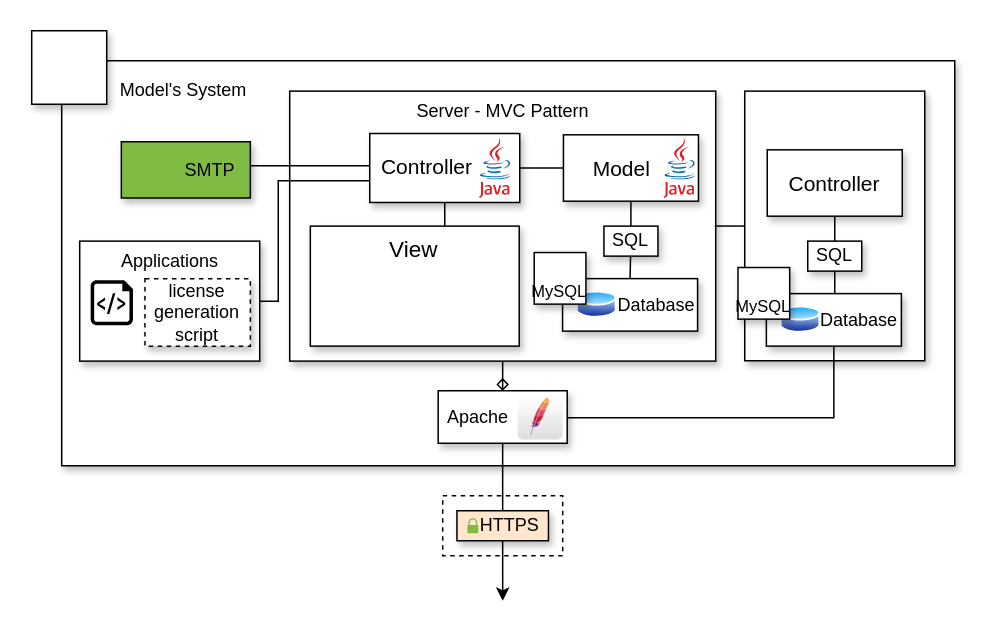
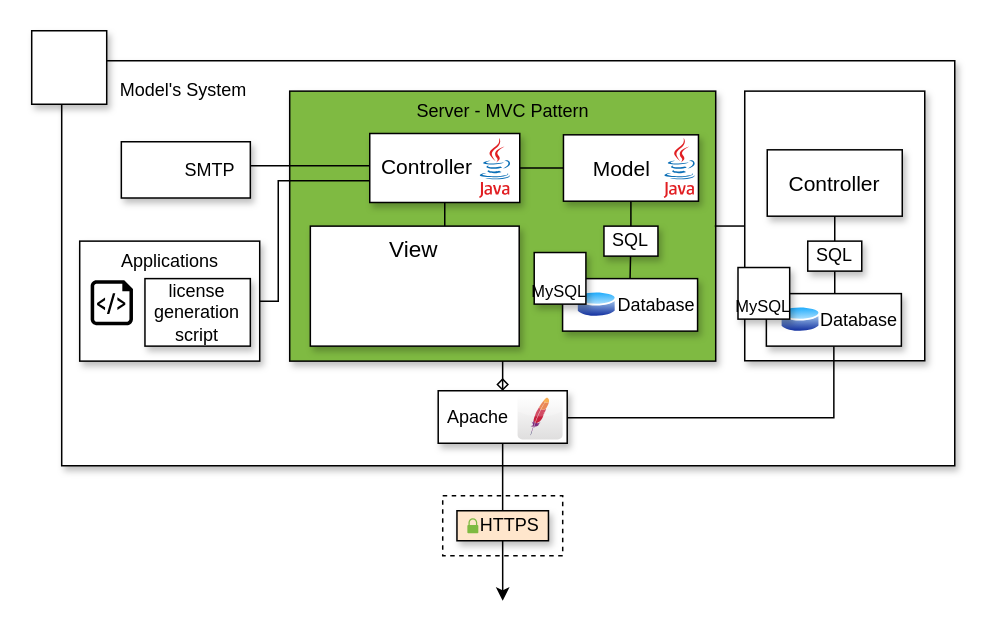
(503, 112) -> (503, 112)
(186, 170) -> (186, 170)
(198, 312) -> (198, 312)
